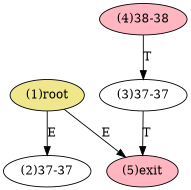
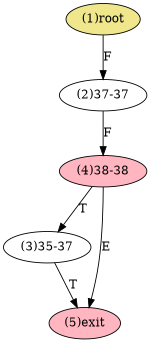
(143, 95) -> (47, 247)
none -> (103, 129)
(91, 131) -> (101, 243)
(52, 133) -> (107, 57)
